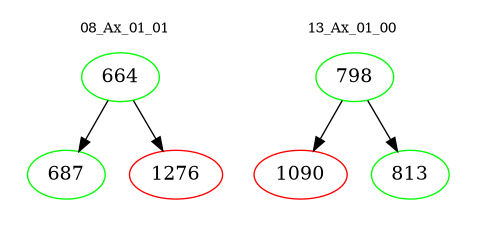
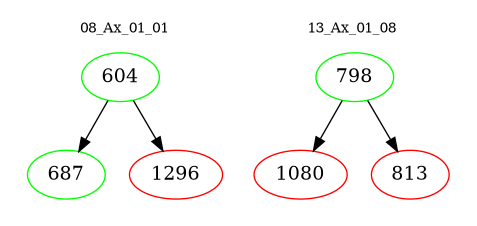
(352, 29) -> (352, 29)
(121, 77) -> (121, 77)
(176, 175) -> (176, 175)
(301, 175) -> (301, 175)
(410, 175) -> (410, 175)
